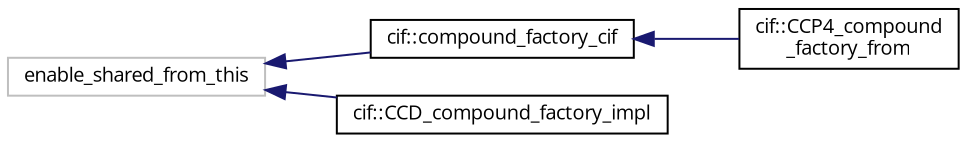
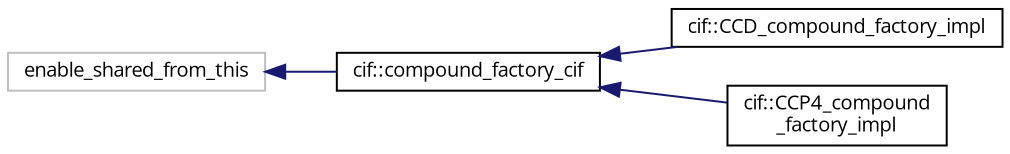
(849, 39) -> (837, 116)
(311, 95) -> (649, 50)
